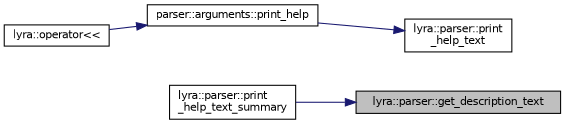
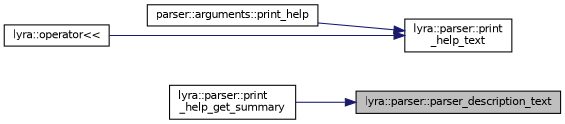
(123, 28) -> (252, 36)
(233, 102) -> (233, 102)
(458, 102) -> (458, 102)
